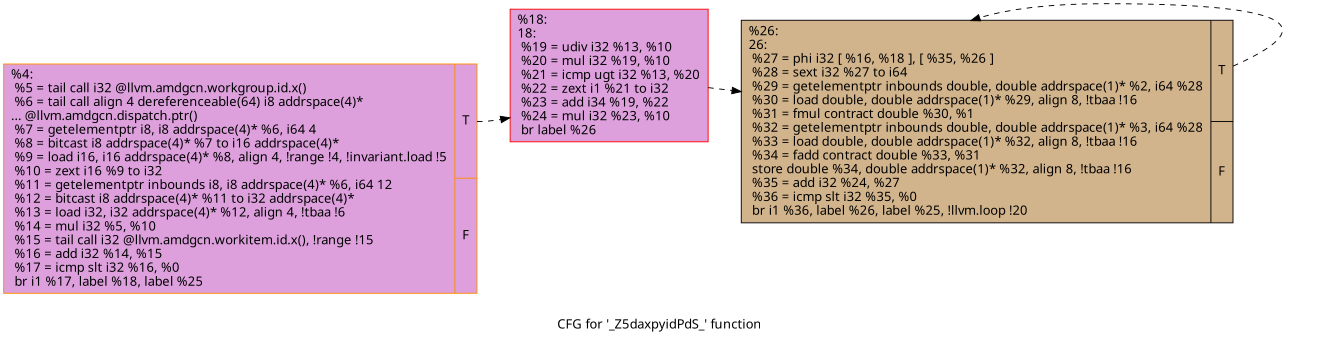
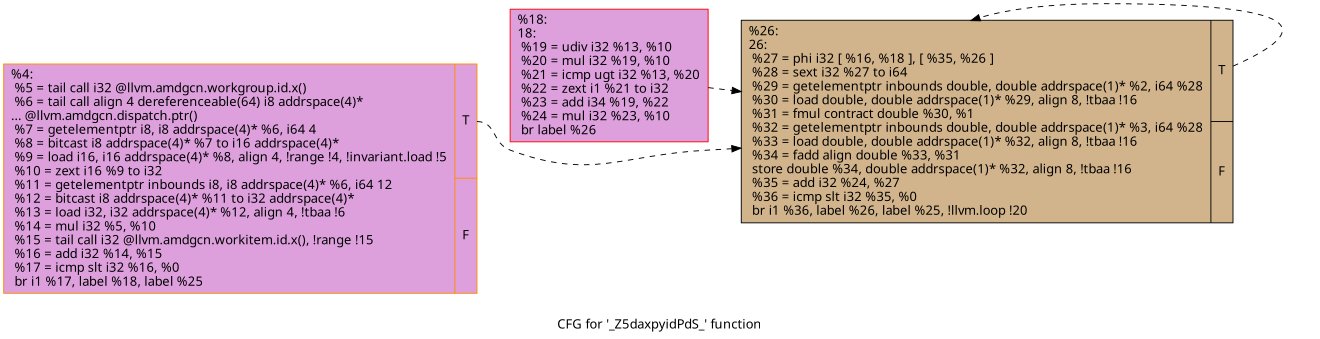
(489, 121) -> (598, 164)
(865, 156) -> (855, 156)
